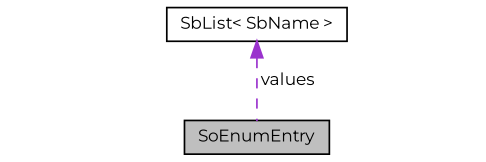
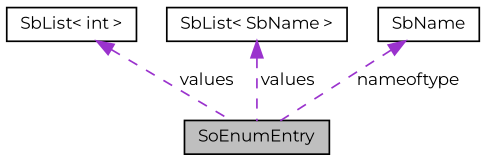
none -> (72, 24)
none -> (429, 24)
